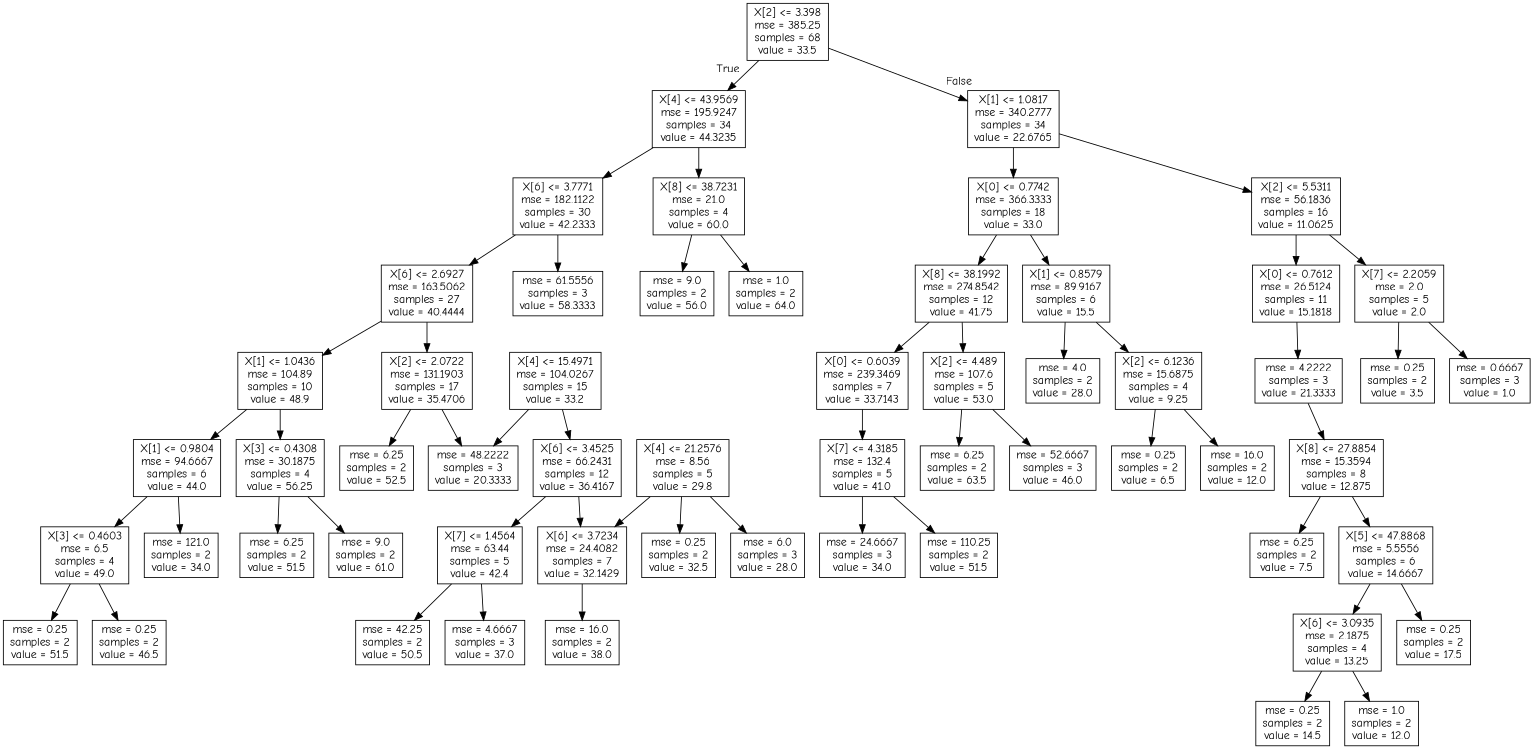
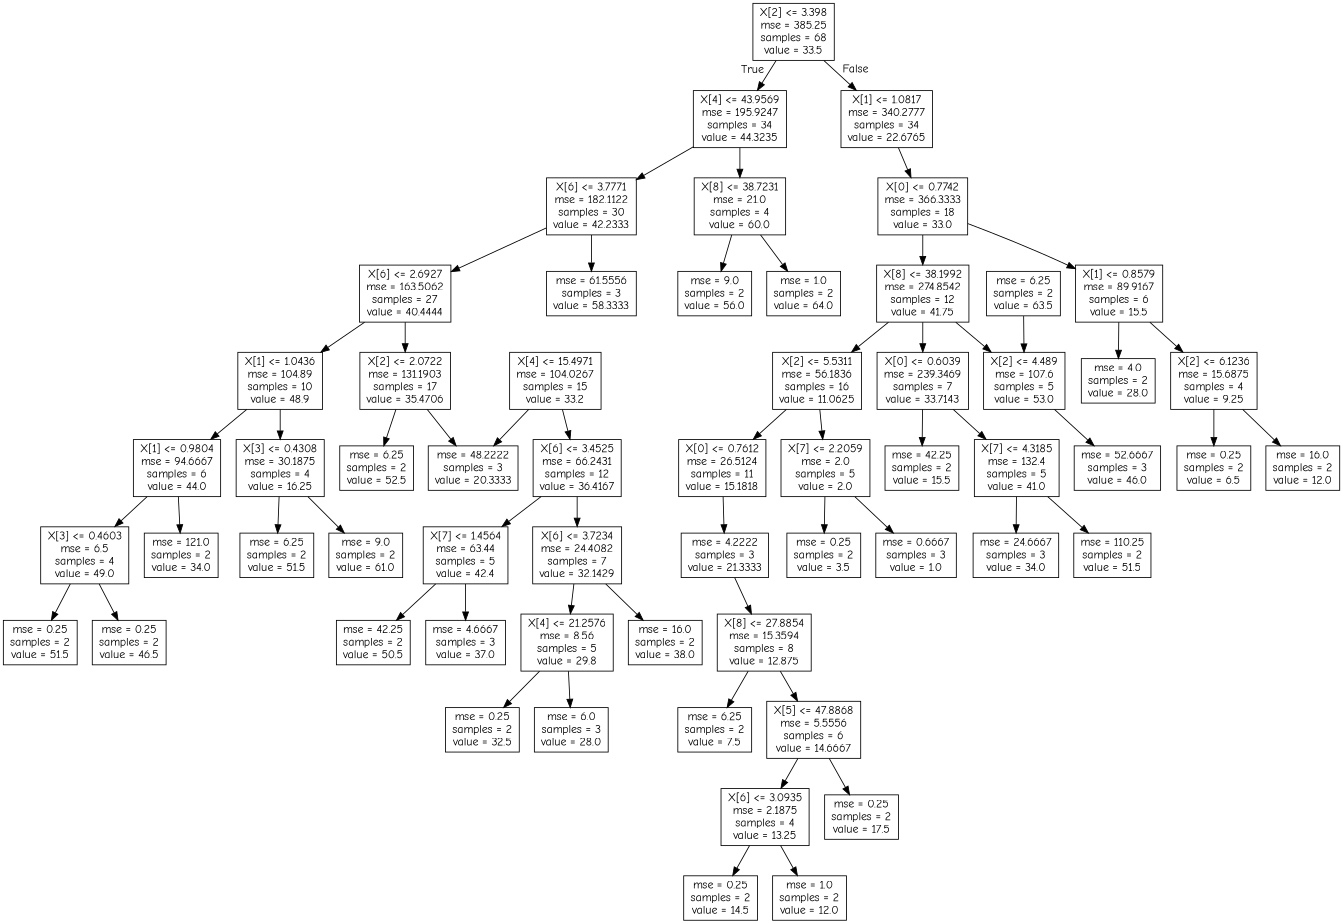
(1151, 162) -> (873, 334)
(961, 423) -> (1024, 330)
(280, 468) -> (280, 468)
none -> (922, 468)
(636, 509) -> (573, 595)
